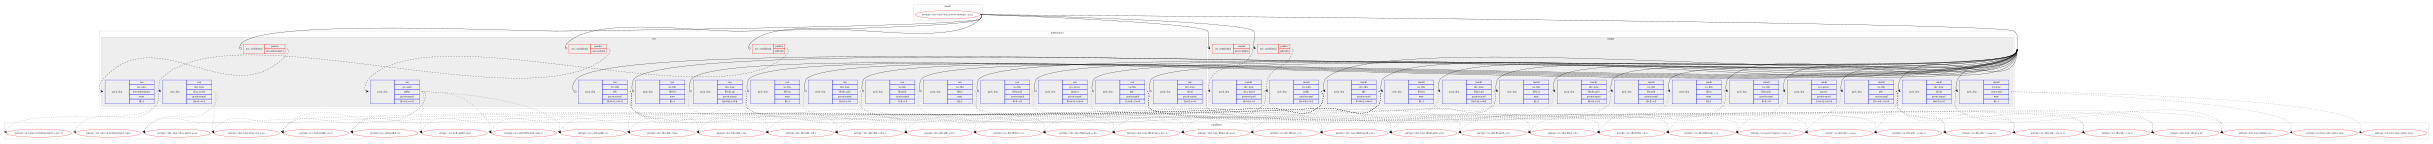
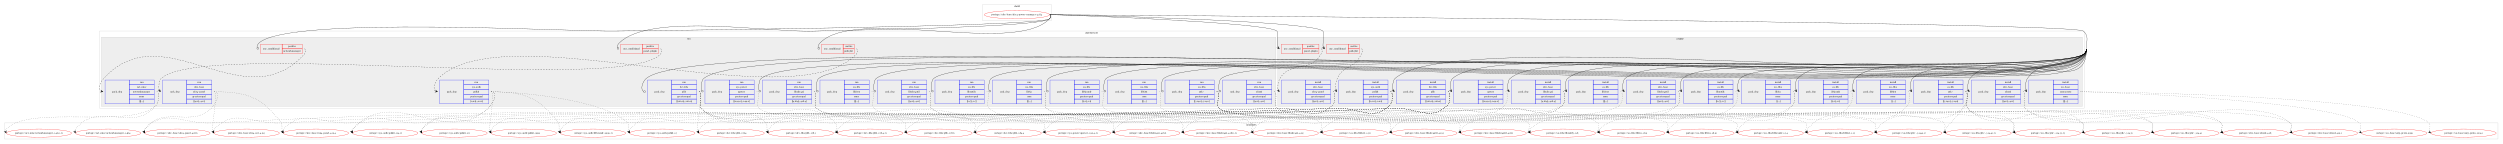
none -> (177, 133)
(177, 133) -> (316, 133)
